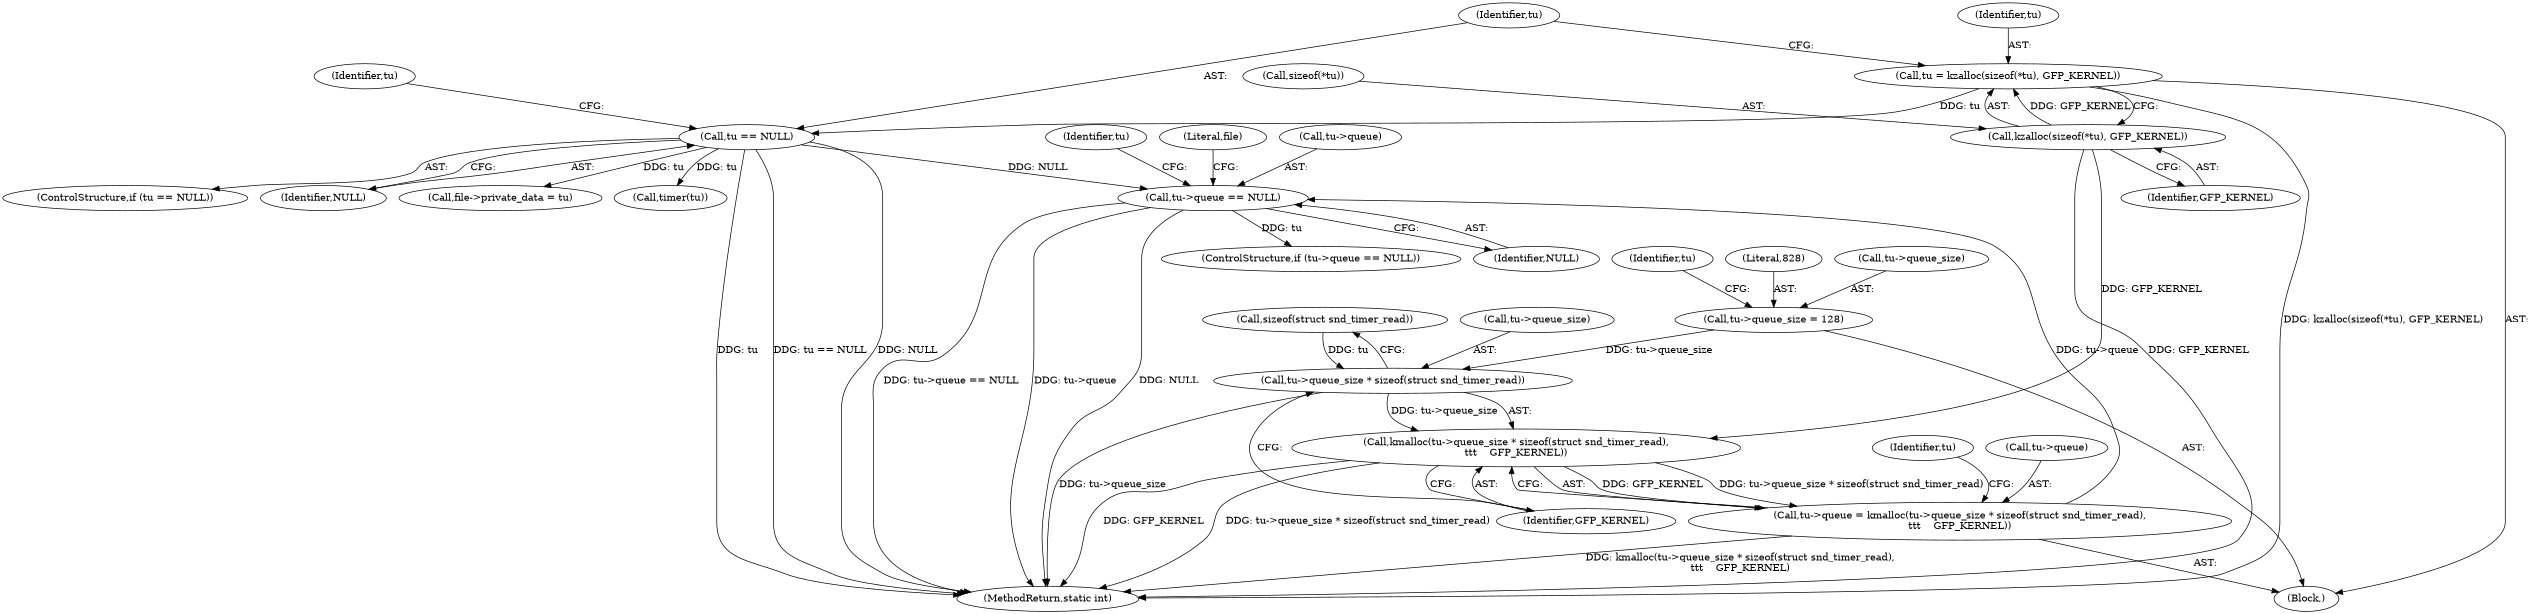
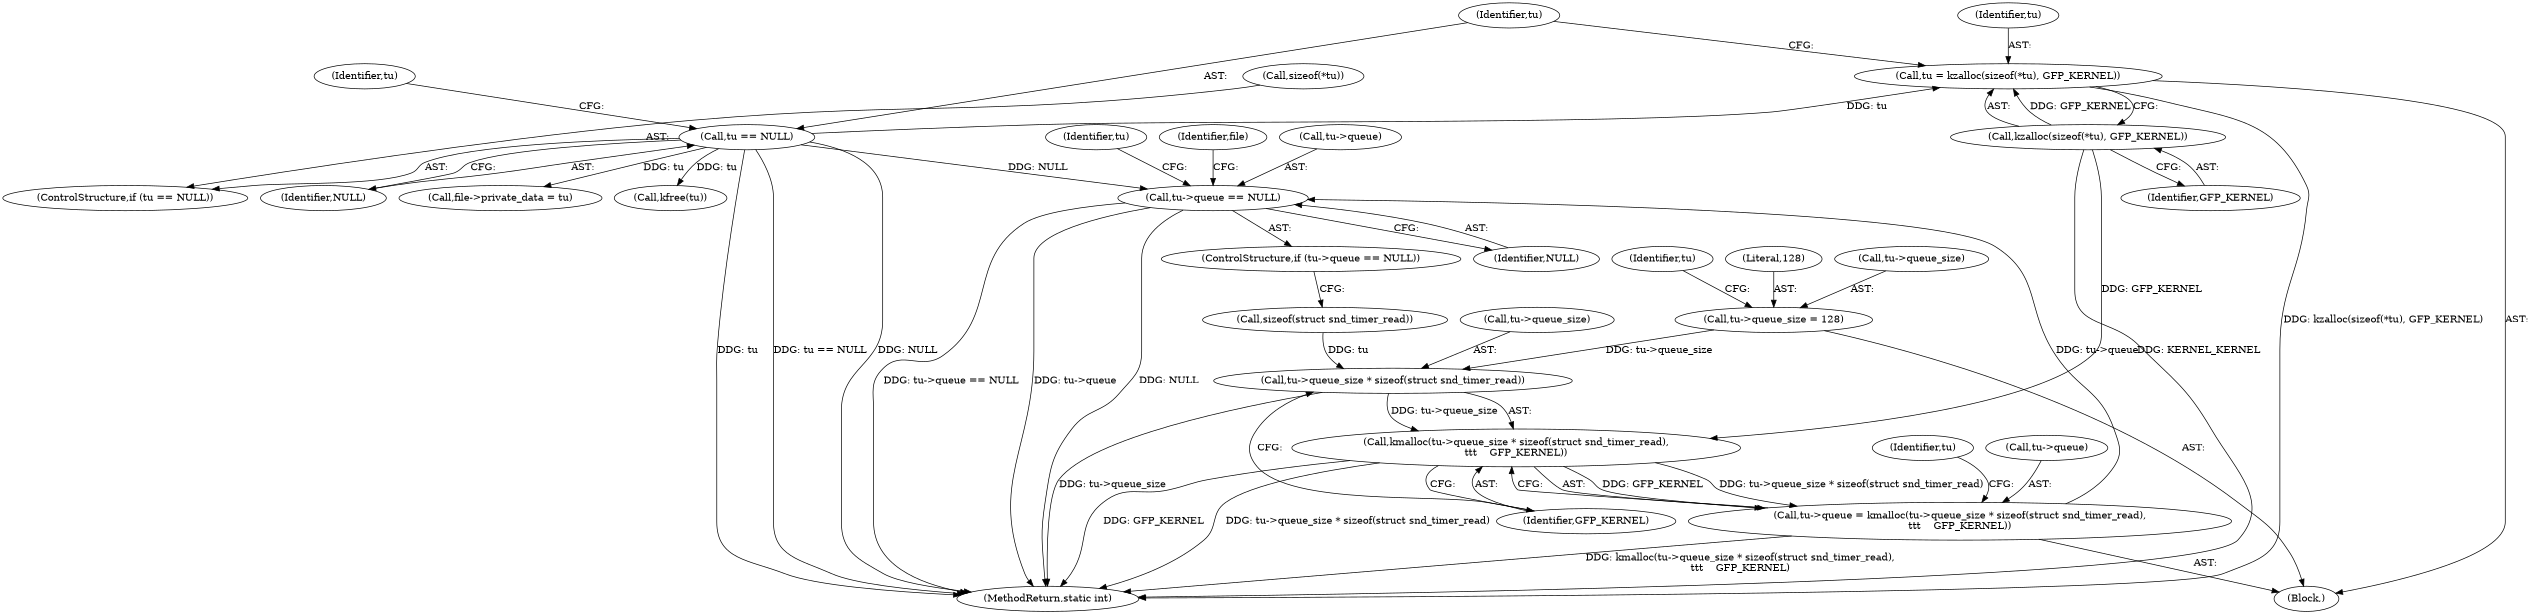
(1669, 105) -> (725, 118)
(1400, 123) -> (1373, 122)
(1213, 137) -> (1213, 137)
(671, 198) -> (671, 198)
(1282, 229) -> (1282, 229)
(1774, 259) -> (1774, 259)
(1376, 350) -> (1317, 286)
(2199, 350) -> (2199, 350)
